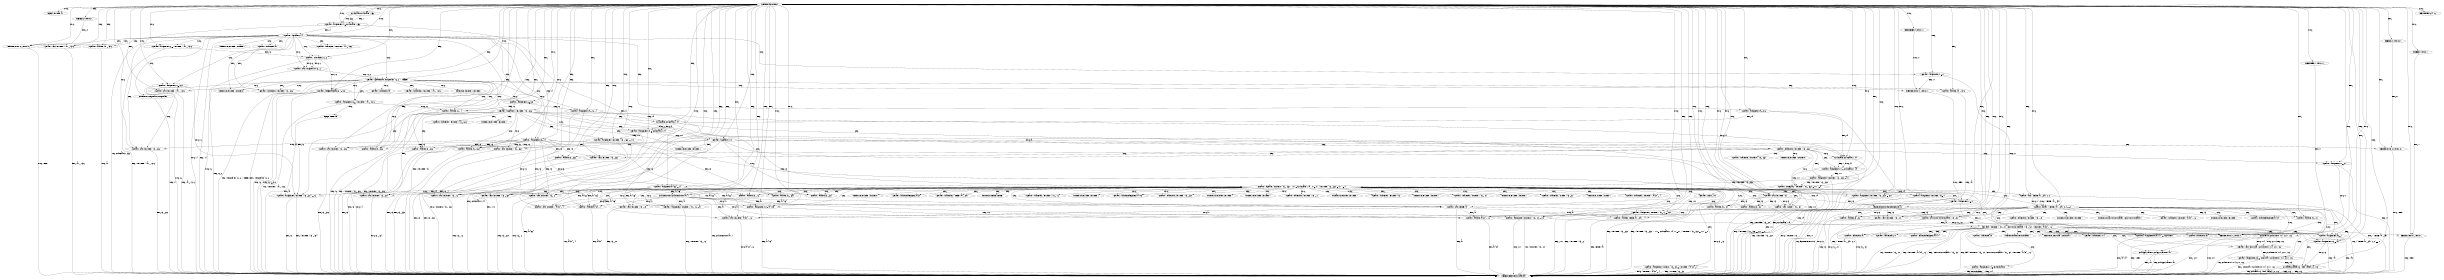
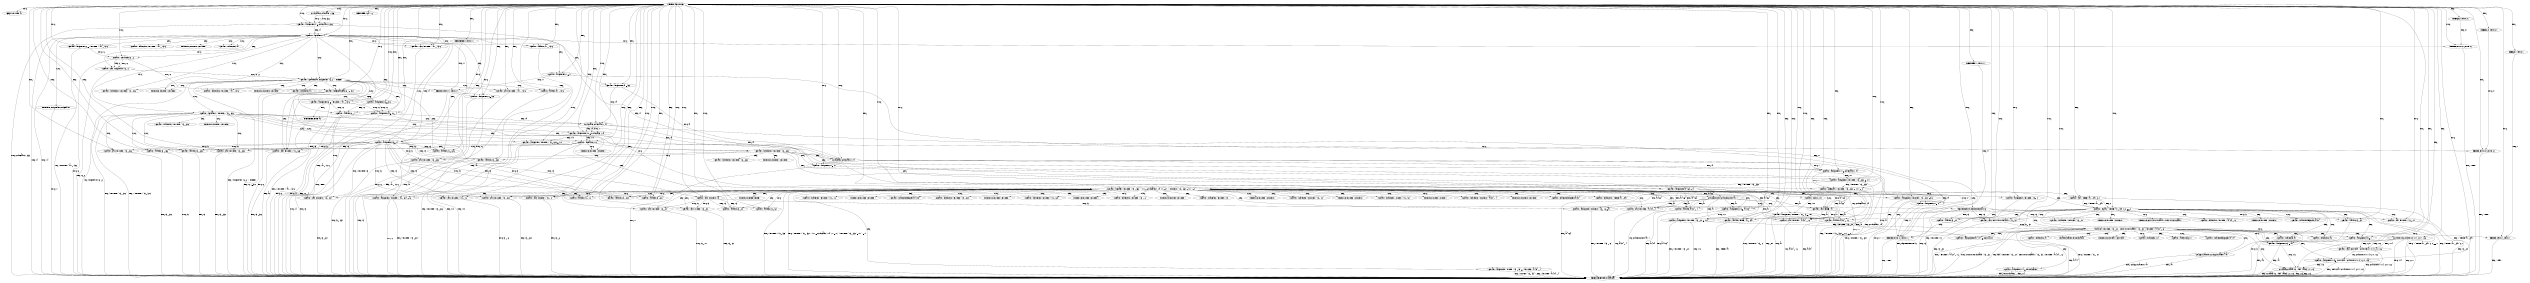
none -> (365, 106)
(331, 117) -> (313, 119)
none -> (1042, 198)
(1050, 212) -> none
(1789, 226) -> none
